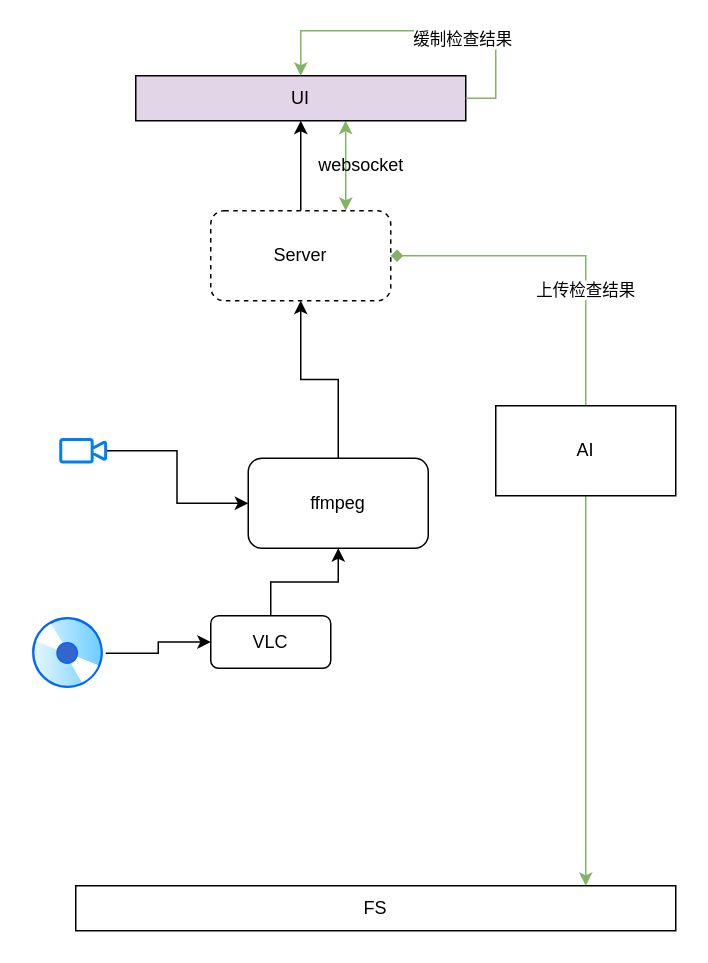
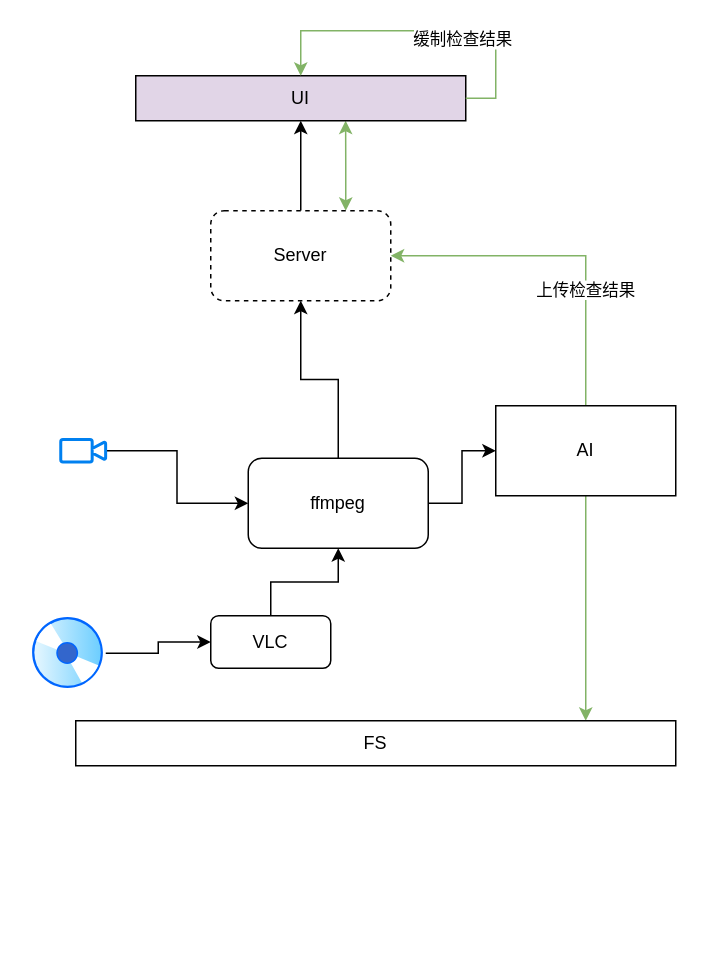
(361, 166) -> none
(403, 256) -> (402, 256)
none -> (462, 482)
(376, 908) -> (376, 743)
